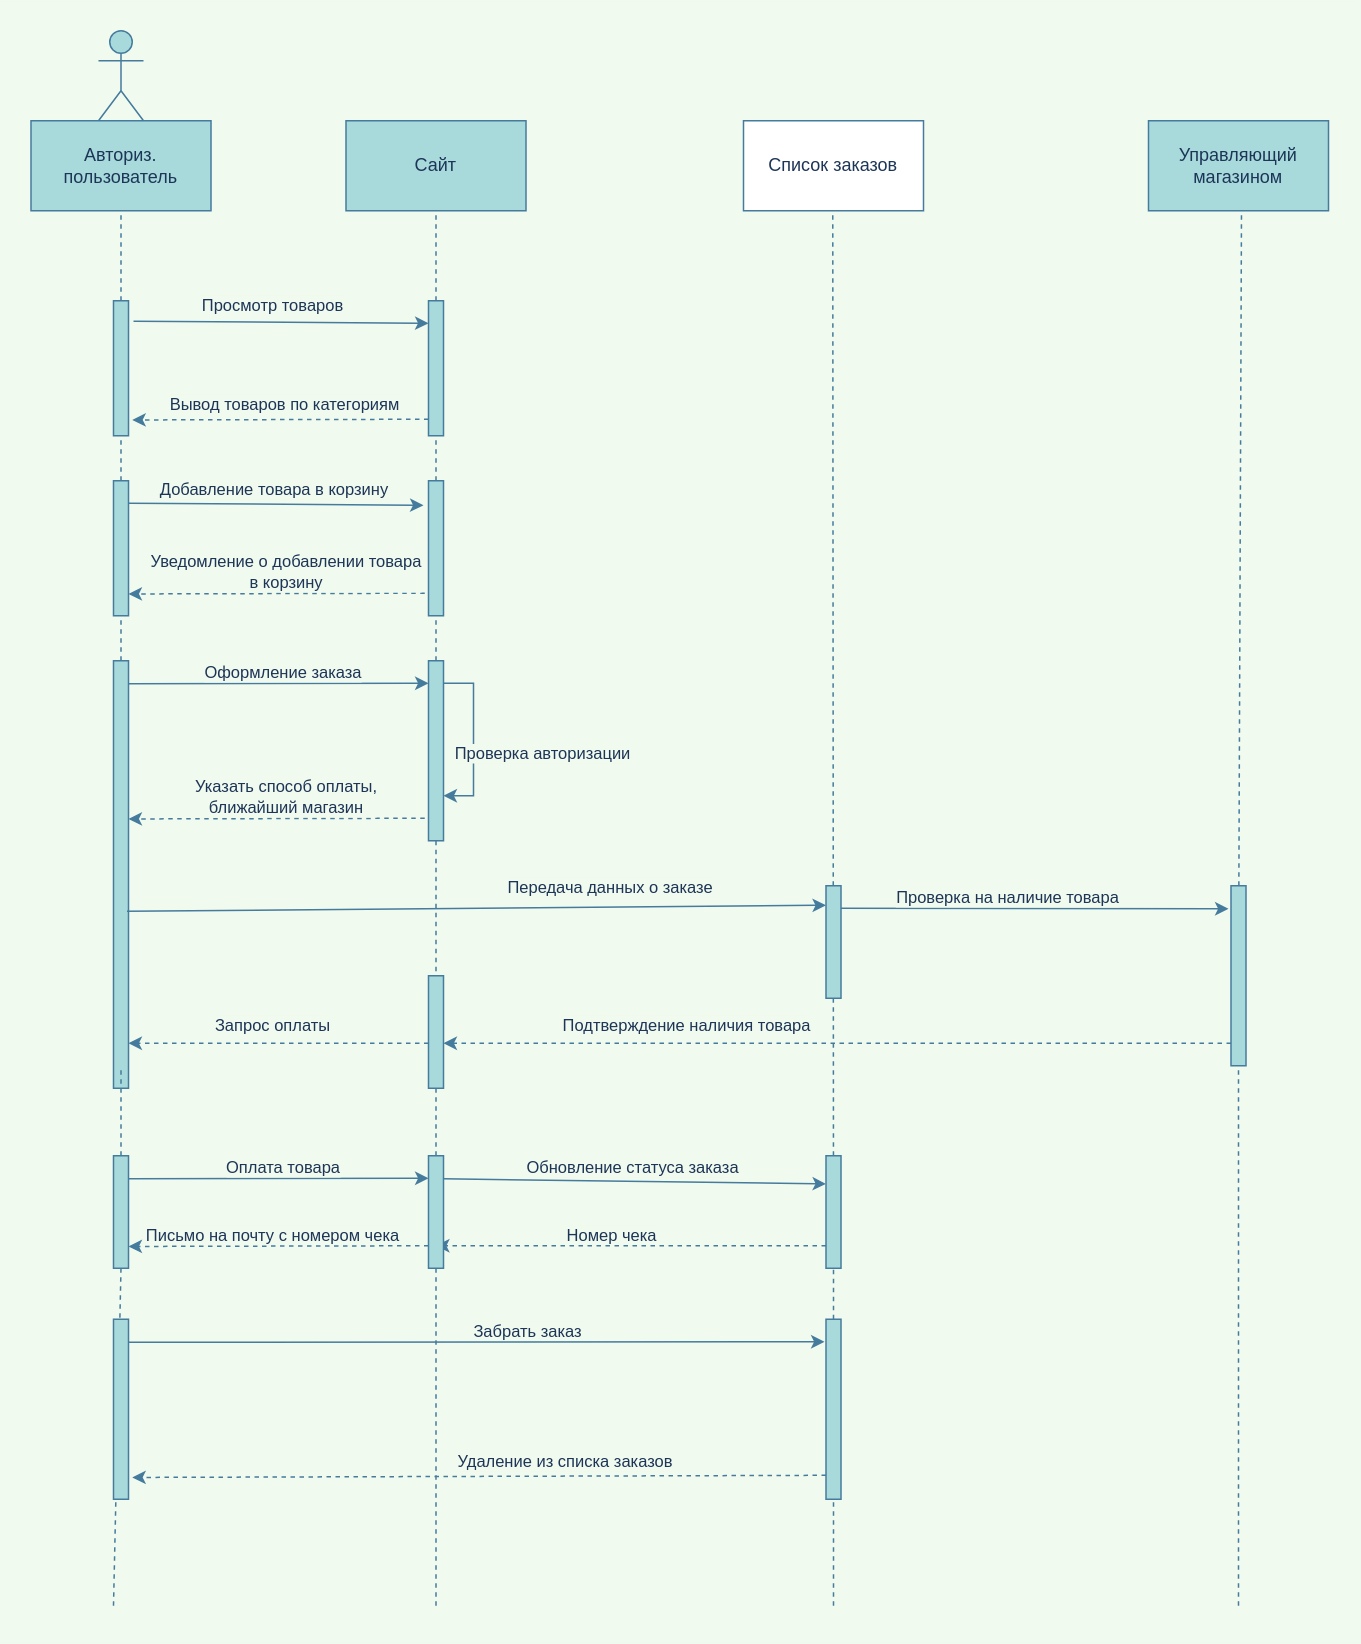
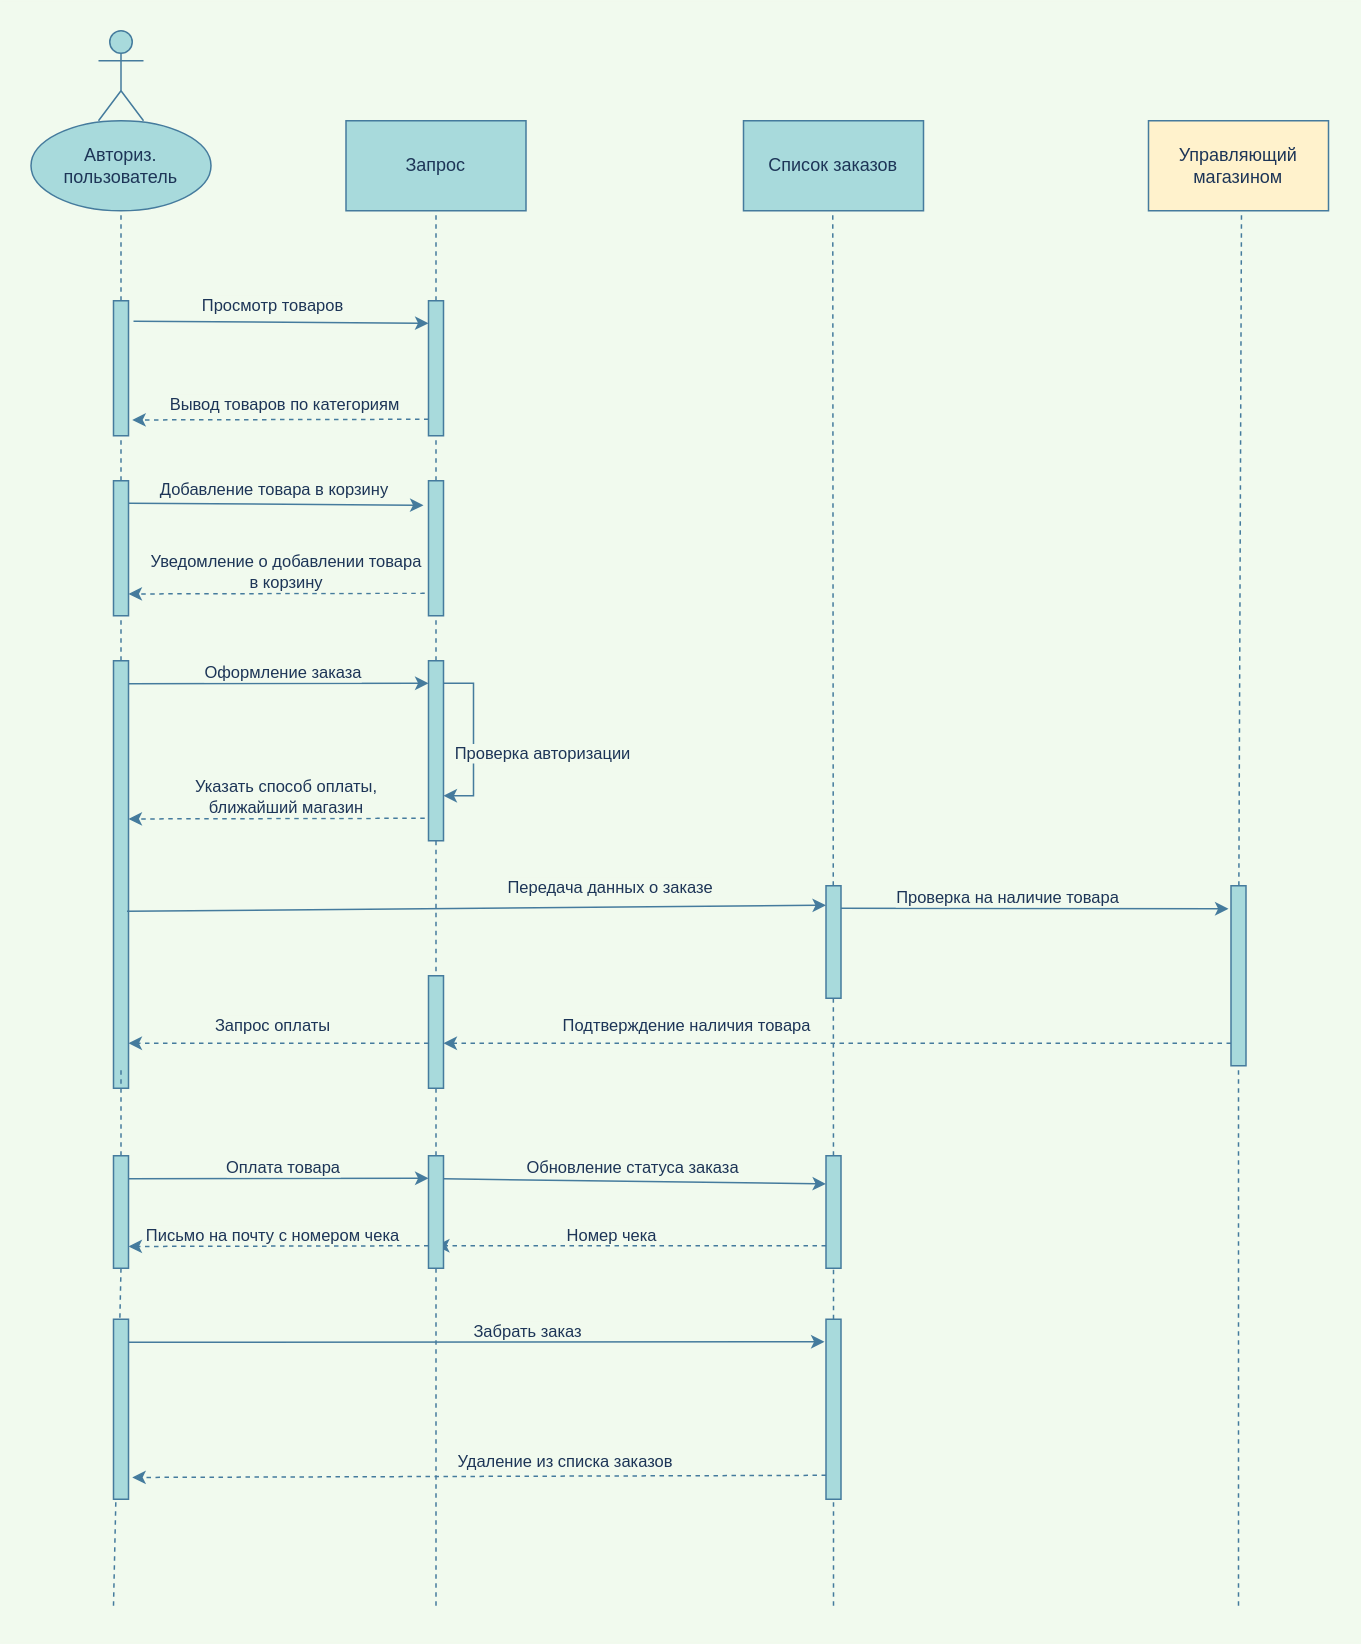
(121, 166) -> (121, 166)
(436, 166) -> (436, 166)
(833, 166) -> (833, 166)
(1238, 166) -> (1238, 166)
